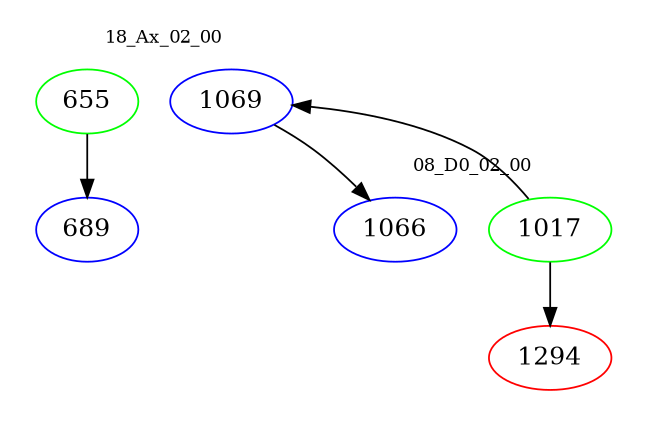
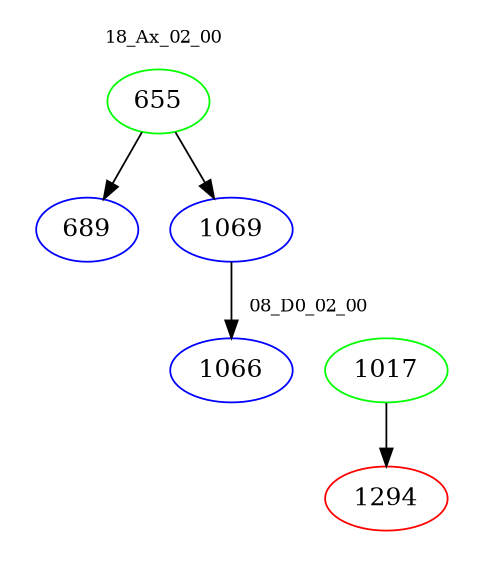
(430, 131) -> (190, 158)
